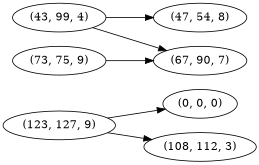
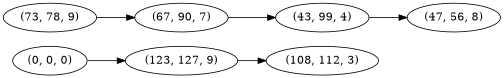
(200, 18) -> (454, 18)
(126, 38) -> (248, 18)
(59, 61) -> (50, 18)
(132, 114) -> (102, 61)
